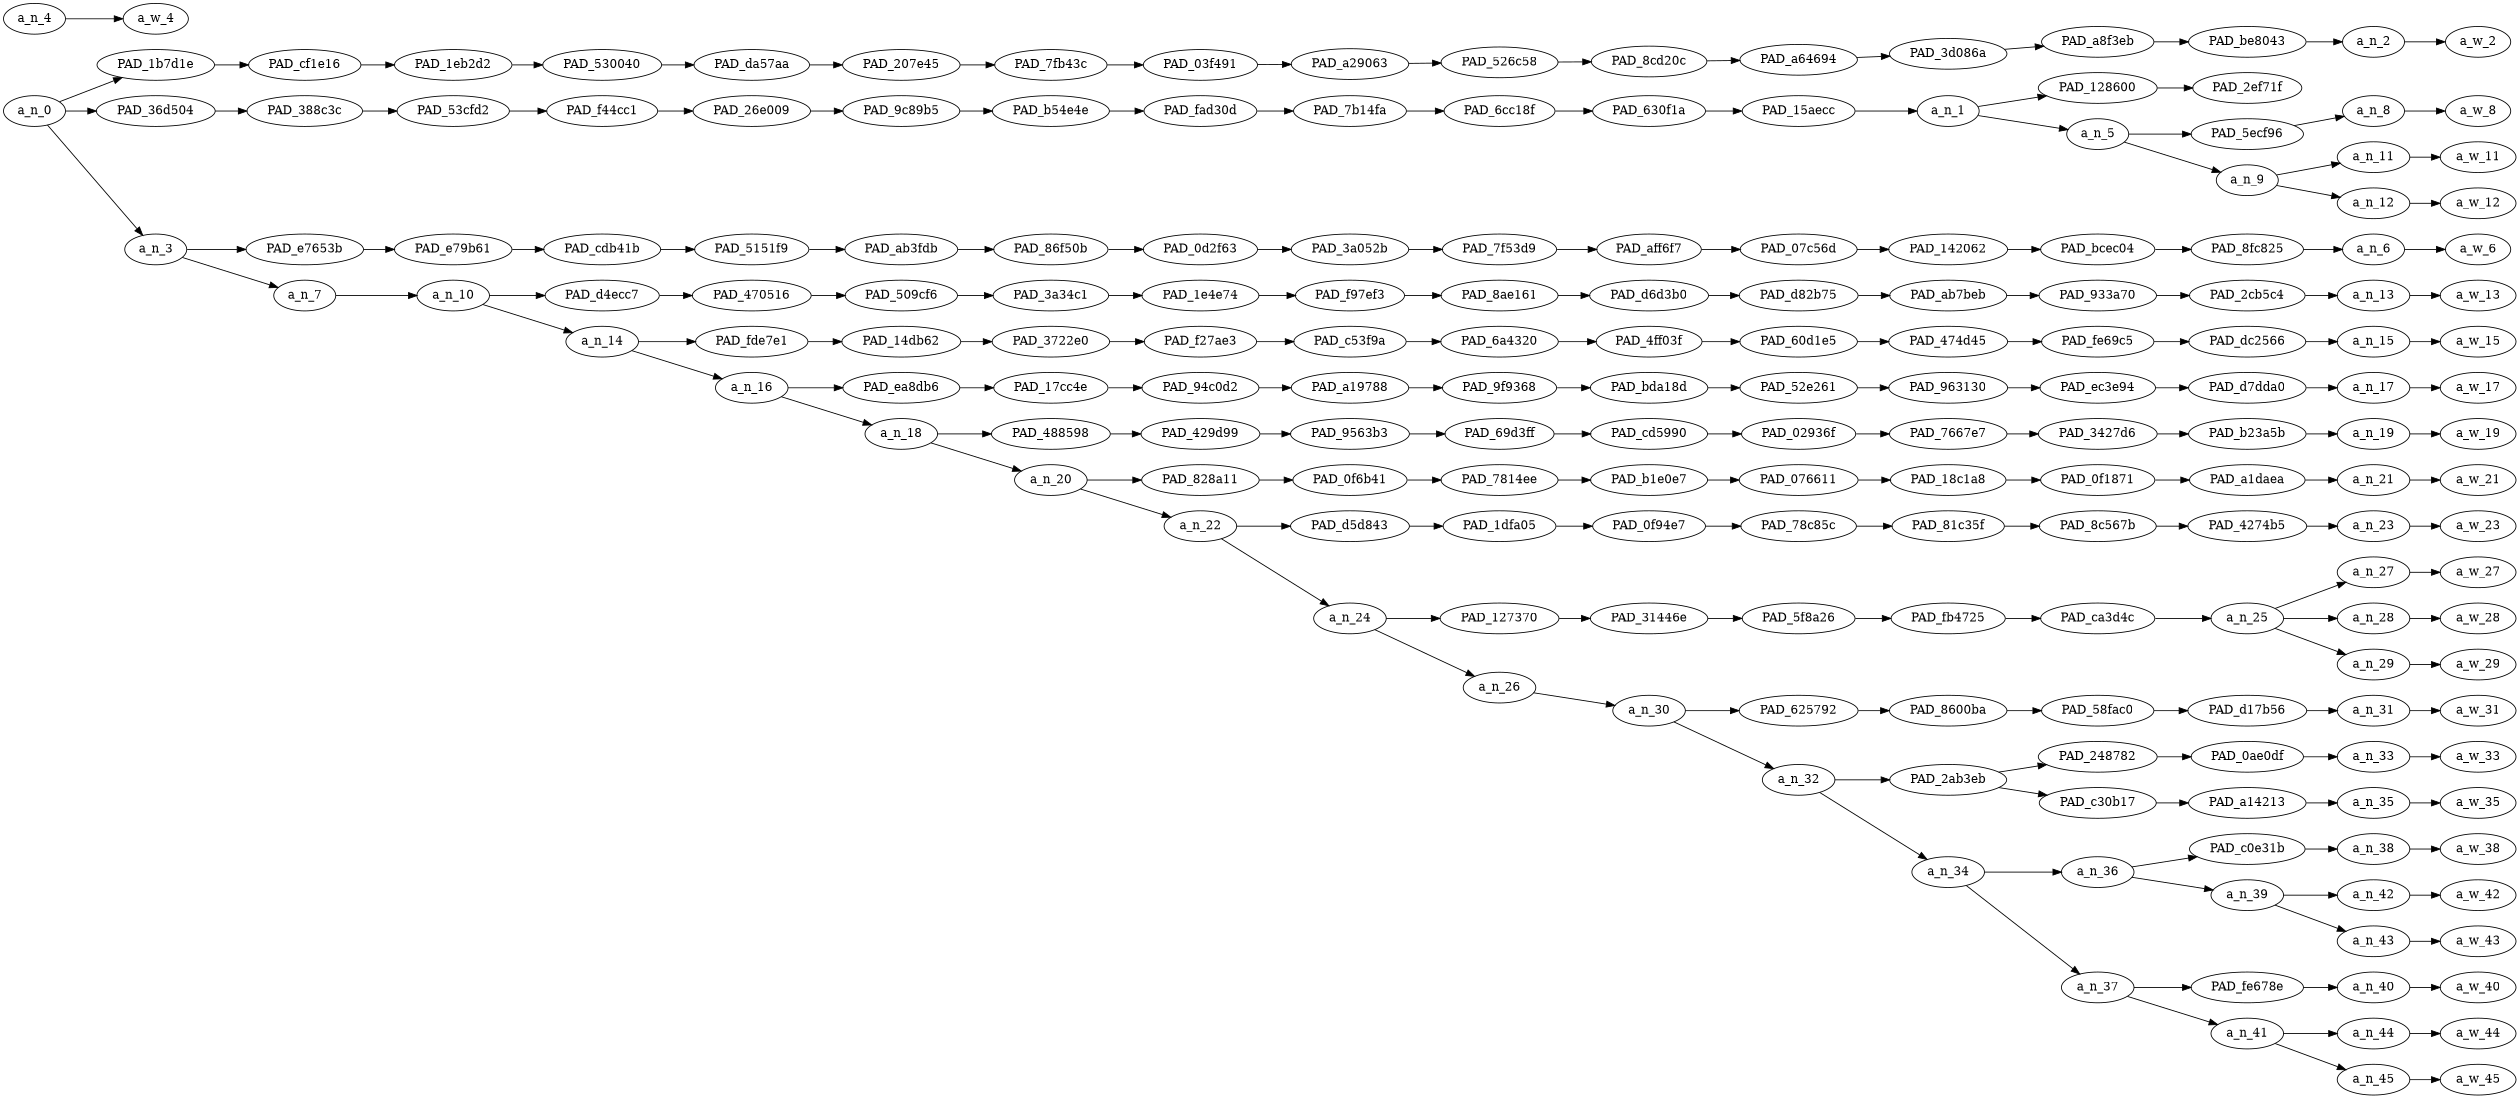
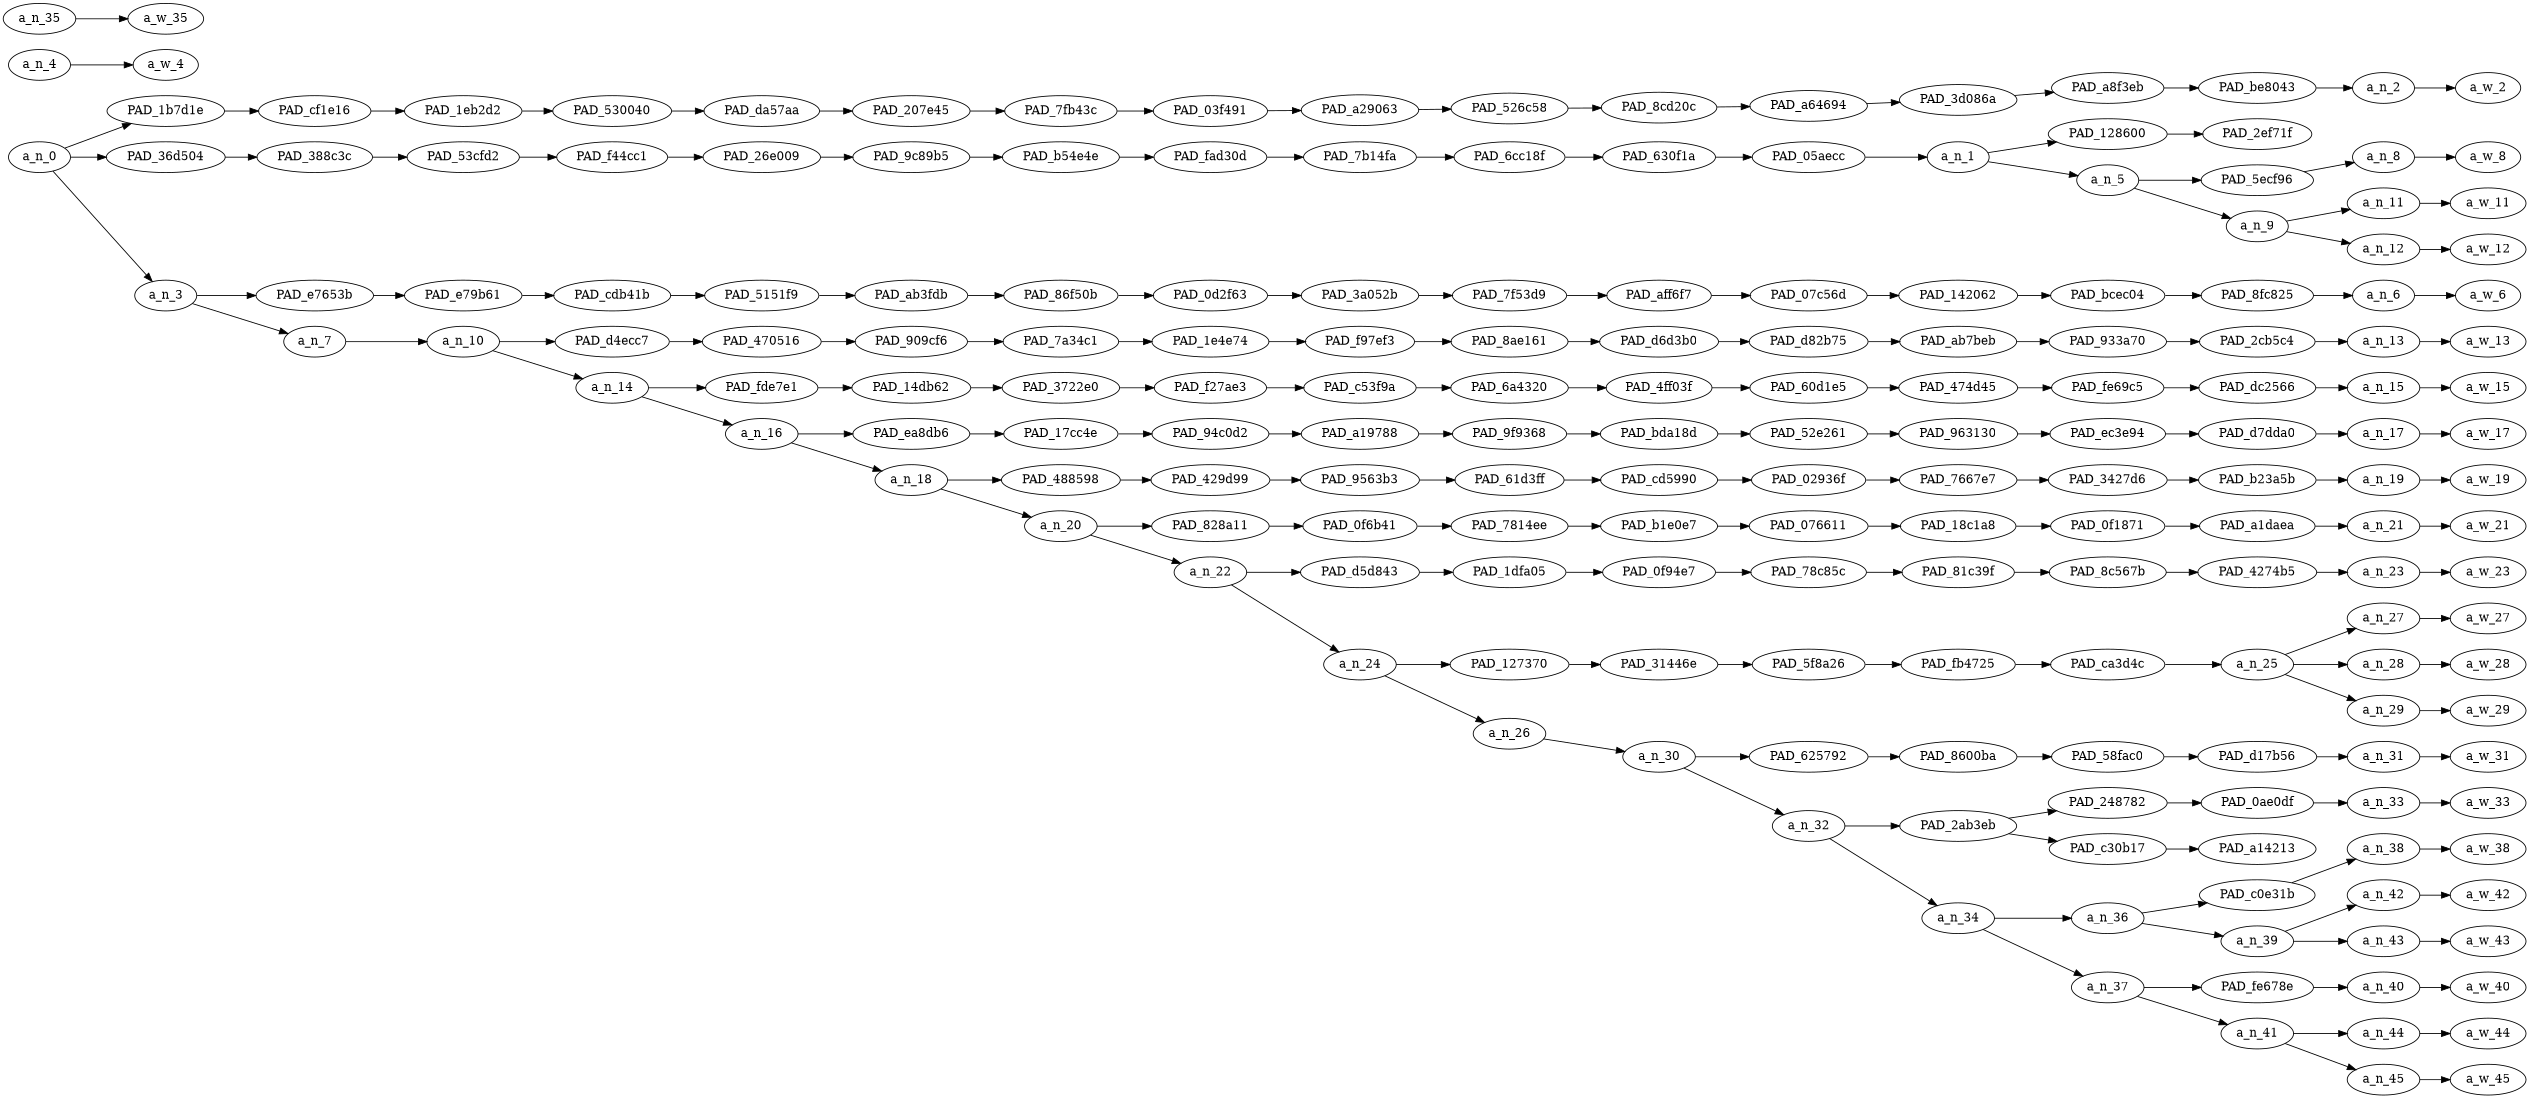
(1799, 111) -> (1809, 157)
(901, 296) -> (911, 342)
(1051, 296) -> (1061, 342)
(1499, 434) -> (1509, 480)
(1948, 526) -> (1958, 572)
(2318, 803) -> none
